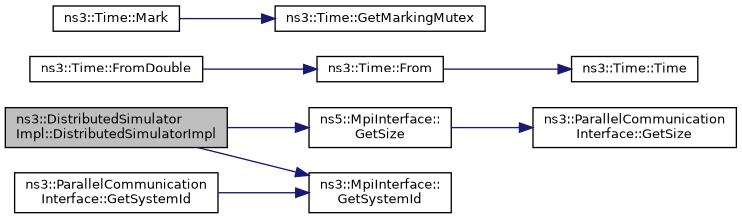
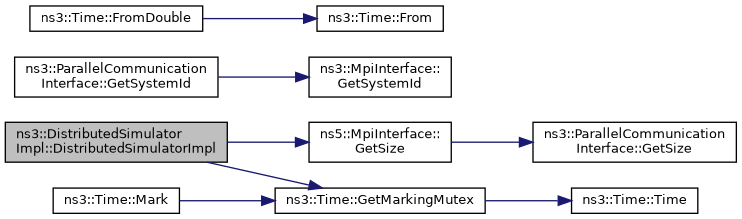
(501, 69) -> (522, 201)
(247, 160) -> (258, 174)
